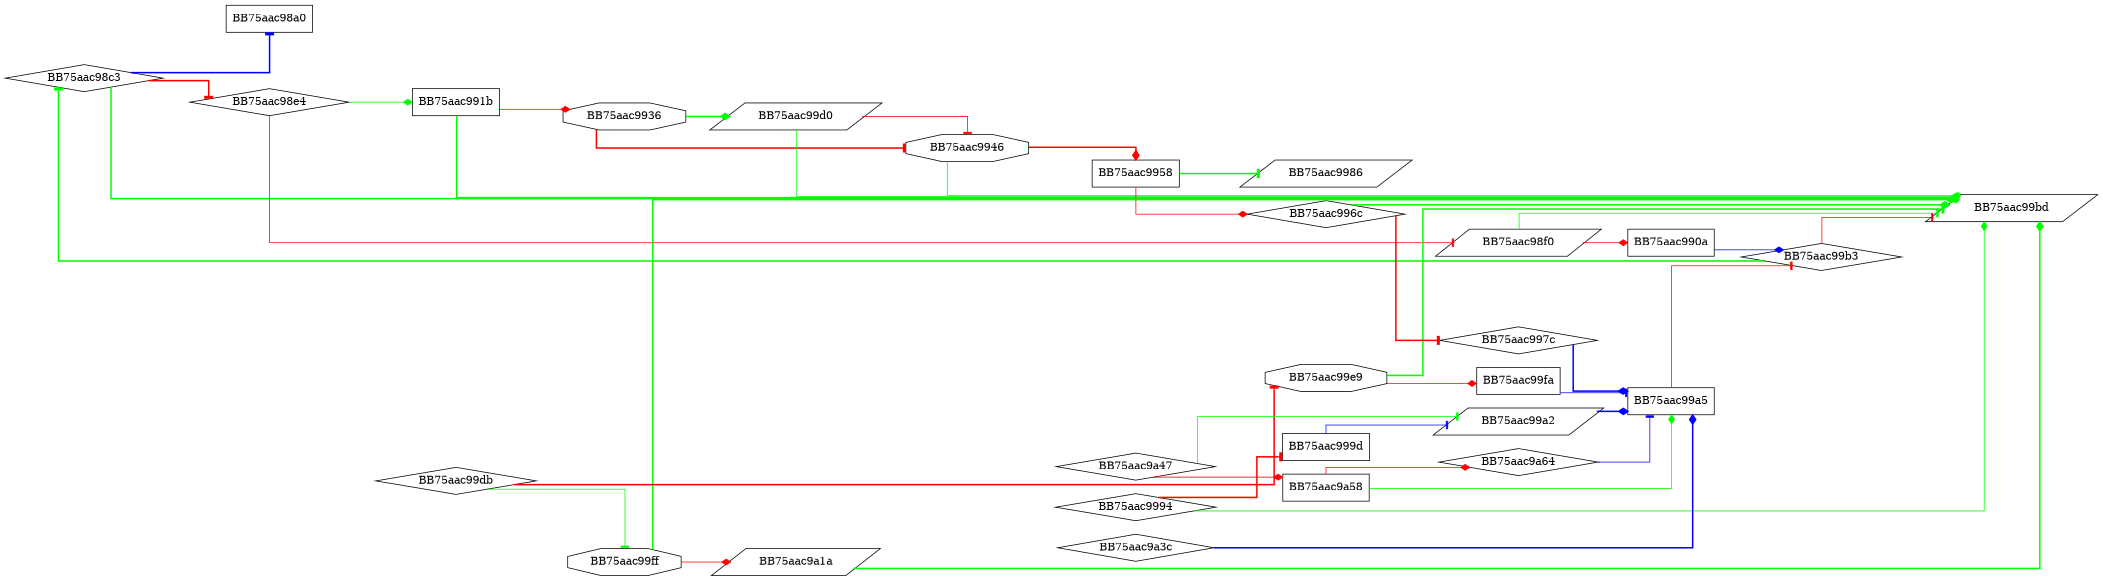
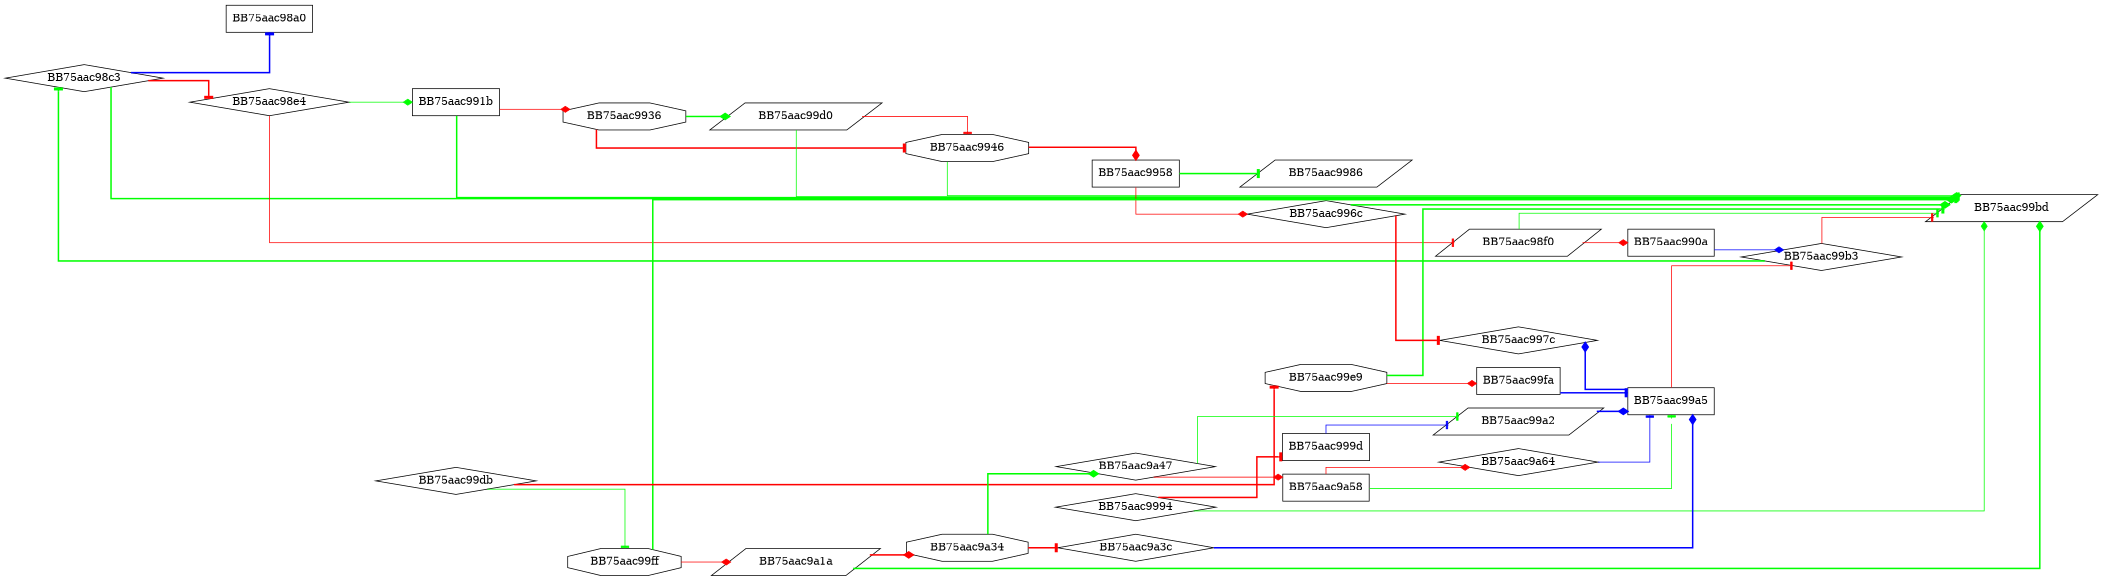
(1573, 386) -> (1585, 388)
(1592, 393) -> (1581, 393)
(1553, 488) -> (1553, 488)
none -> (967, 548)
